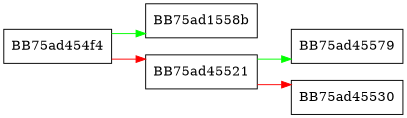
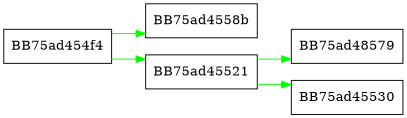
(201, 21) -> (201, 21)
(347, 46) -> (347, 46)
(124, 59) -> (124, 59)
(270, 85) -> (270, 85)
